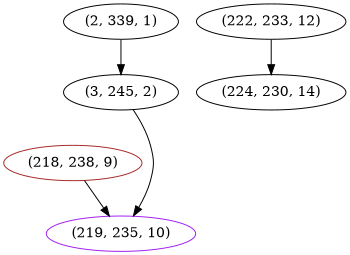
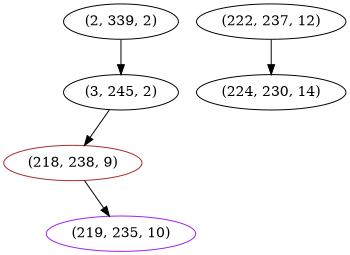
(121, 22) -> (121, 22)
(271, 22) -> (271, 22)
(153, 158) -> (100, 124)
